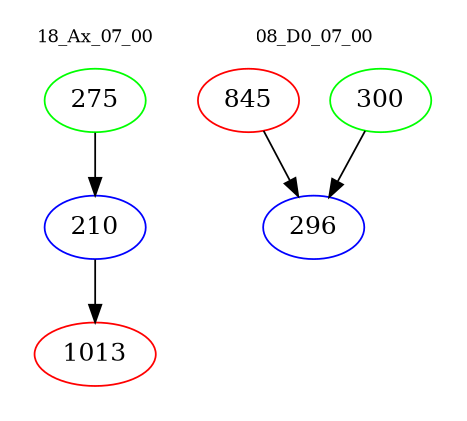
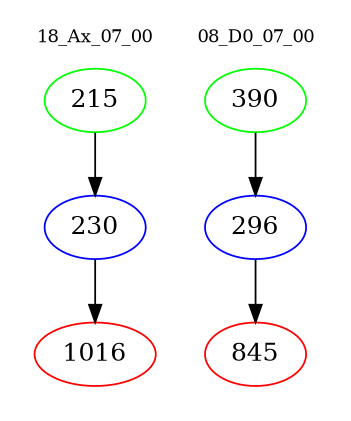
(95, 100) -> (95, 100)
(381, 100) -> (256, 100)
(277, 156) -> (256, 282)
(95, 227) -> (95, 227)
(95, 354) -> (95, 354)
